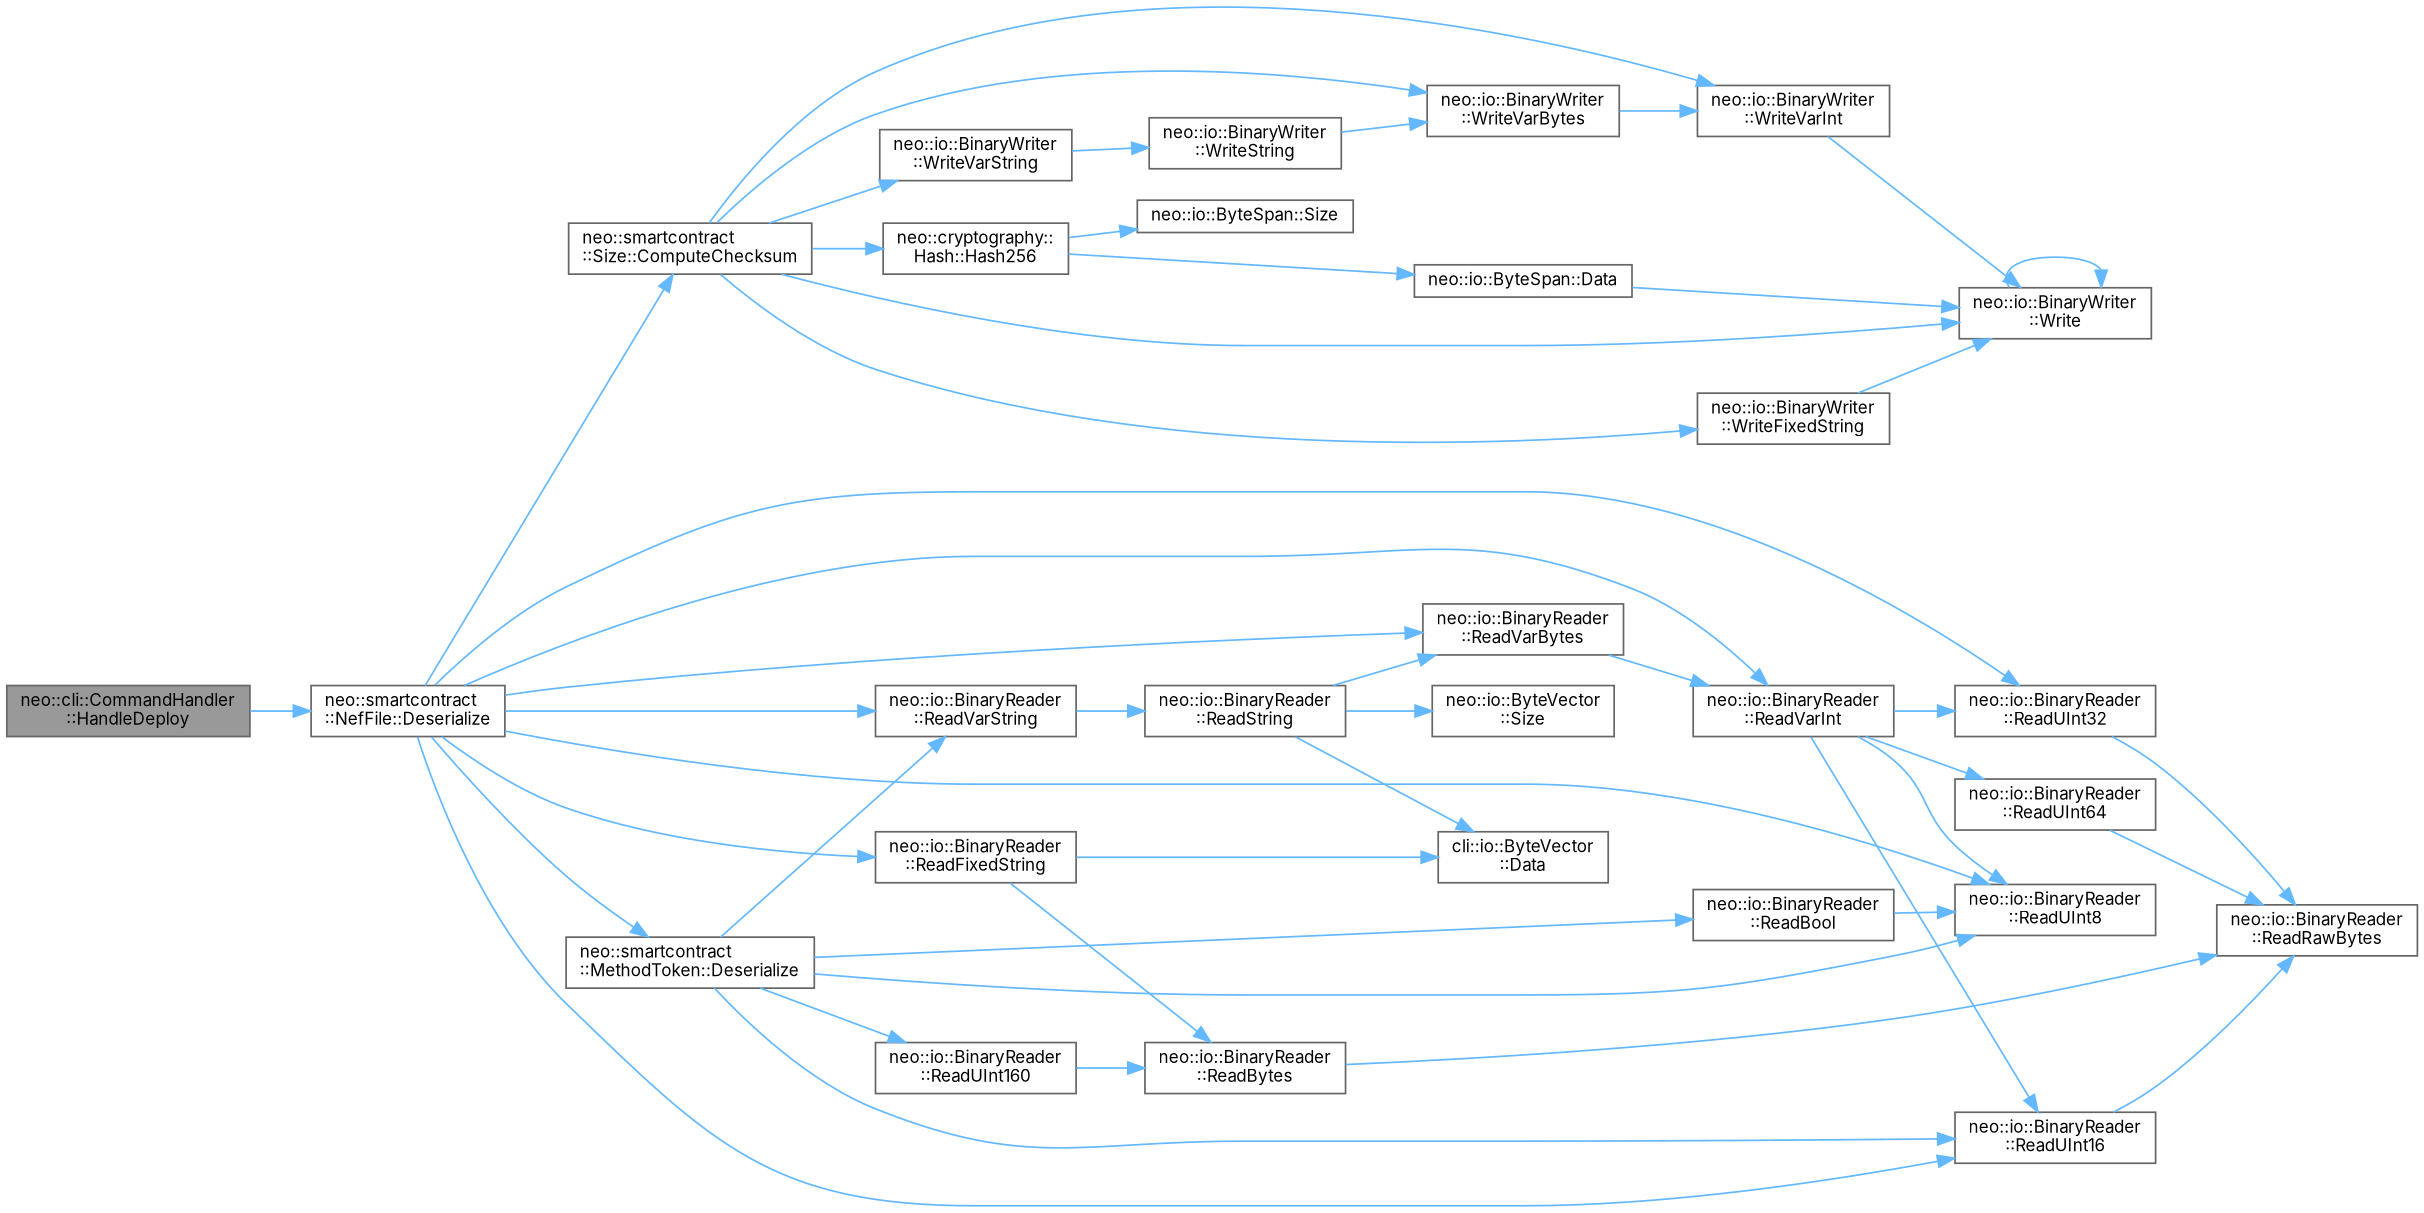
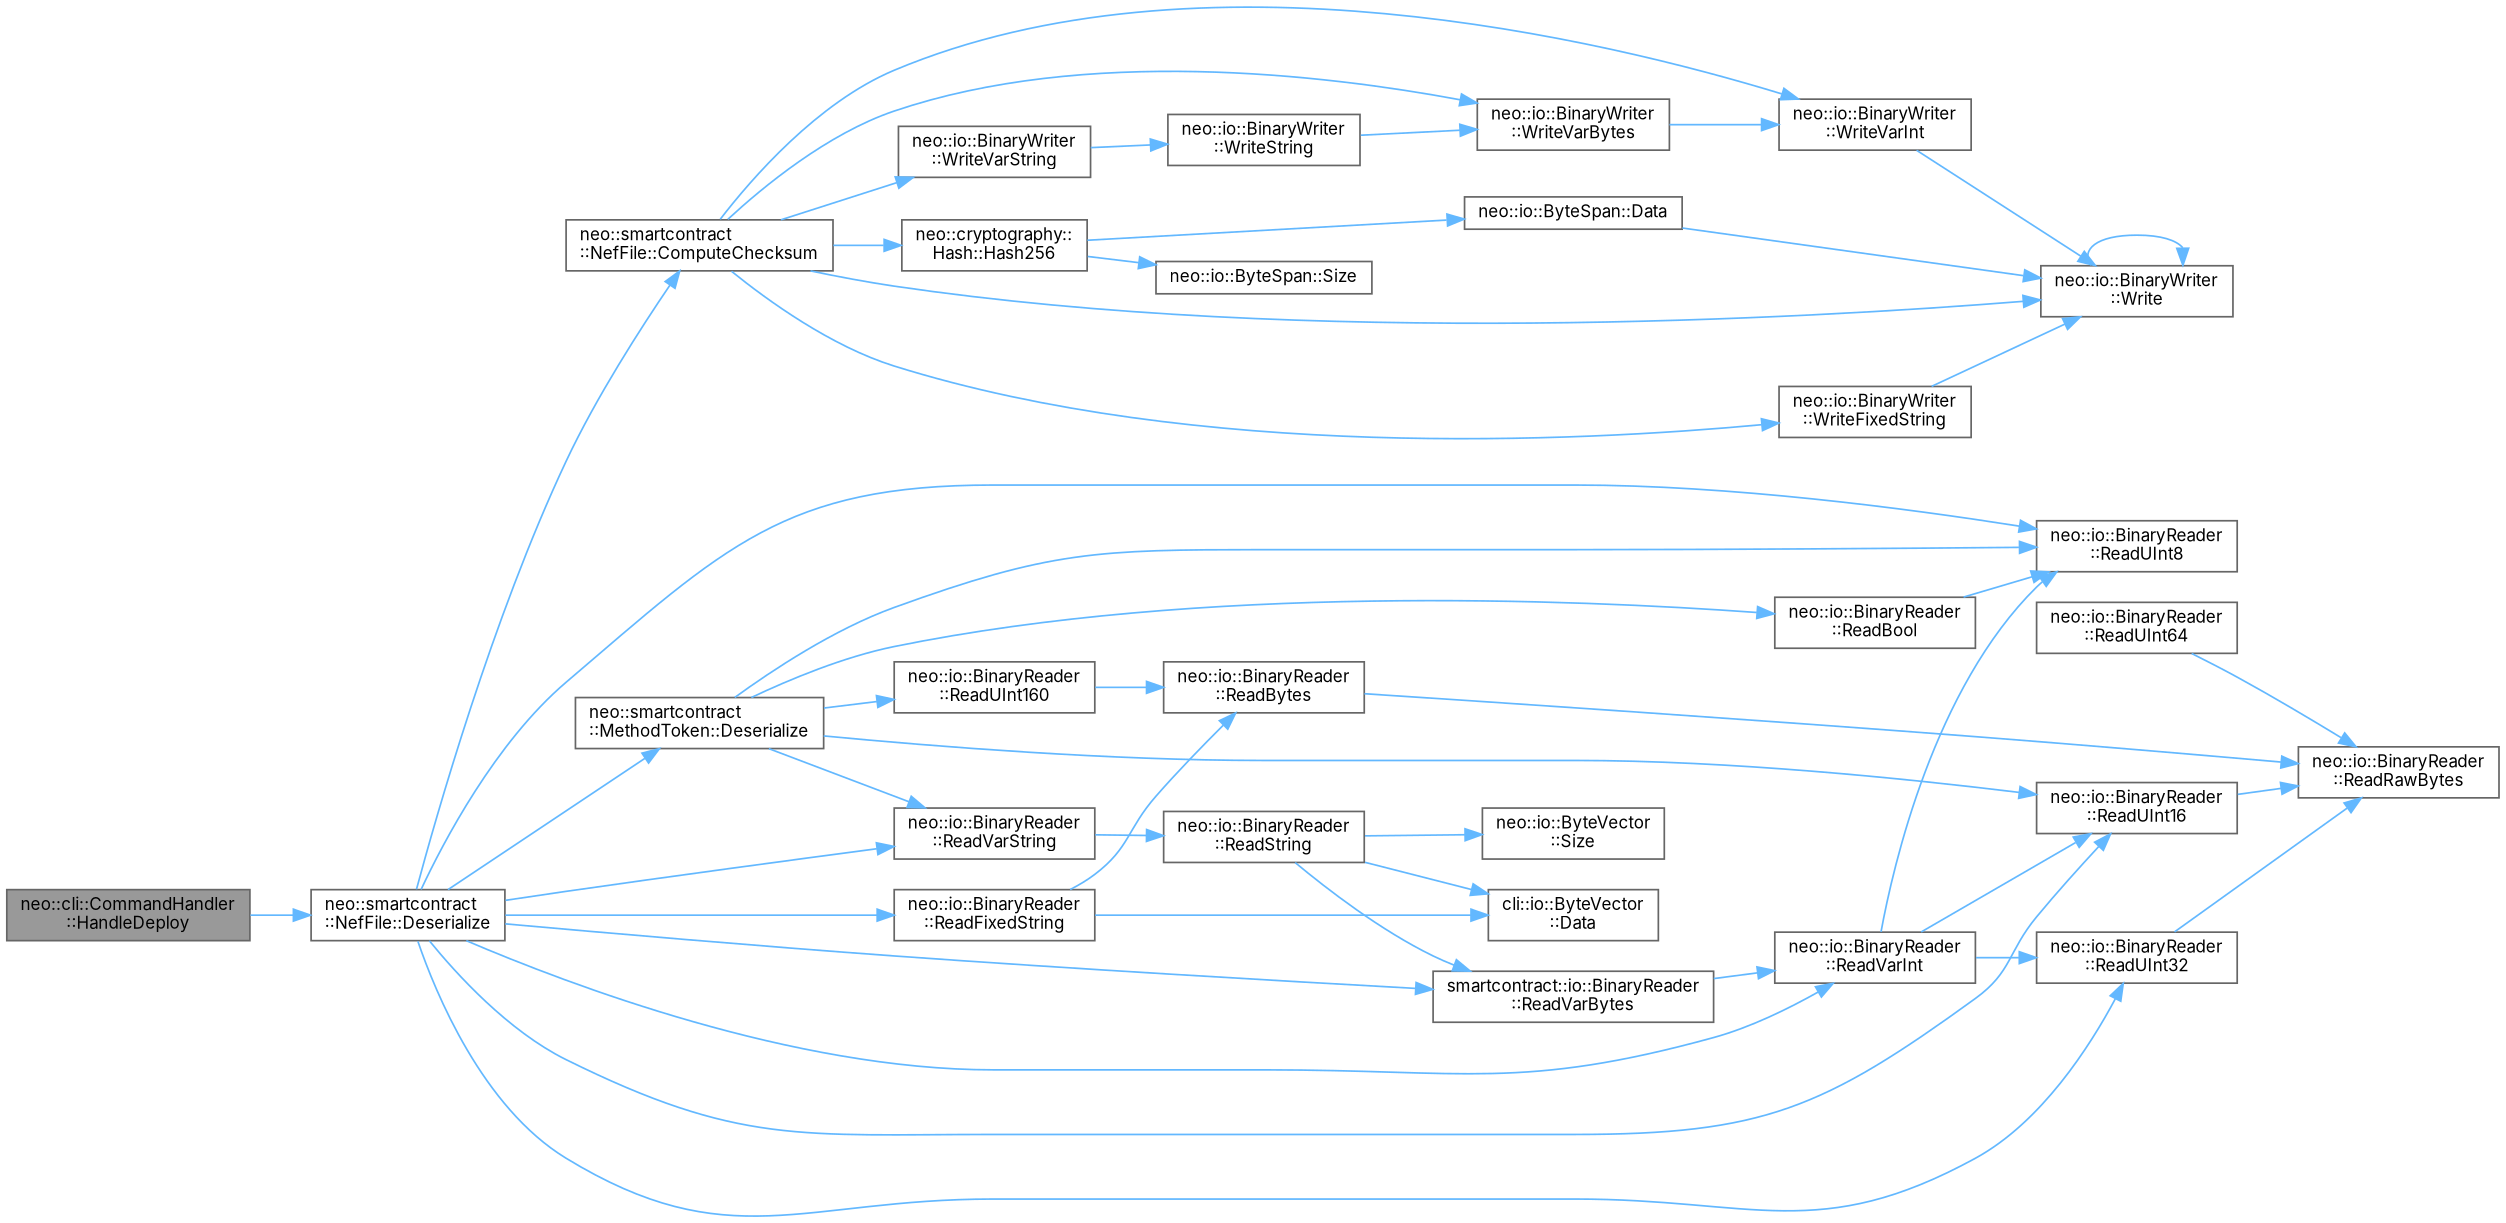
(690, 249) -> (700, 245)
(1523, 629) -> (1573, 997)
(1916, 755) -> none
